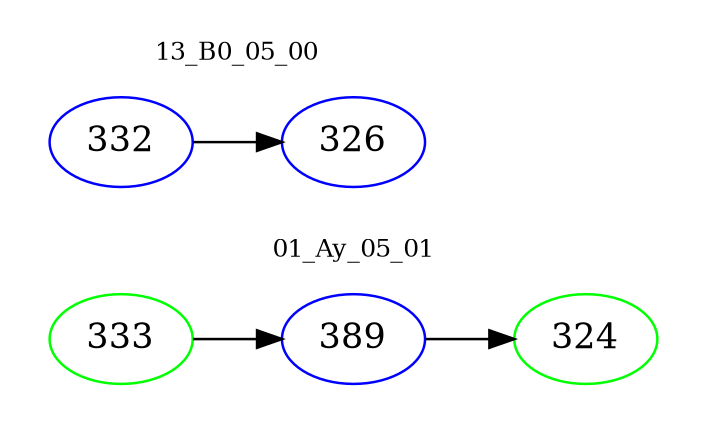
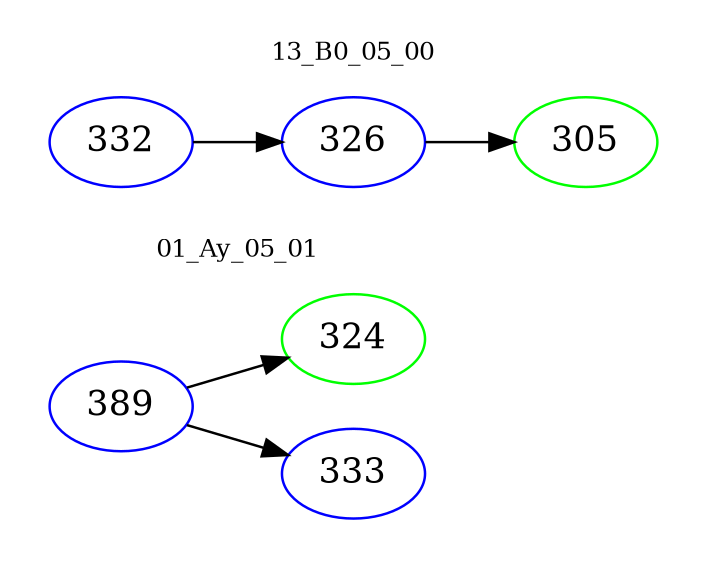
none -> (586, 142)
(121, 339) -> (353, 474)
(225, 339) -> (225, 436)
